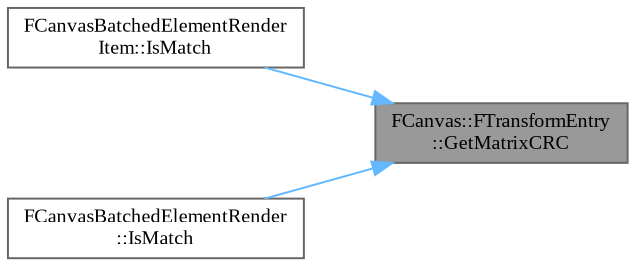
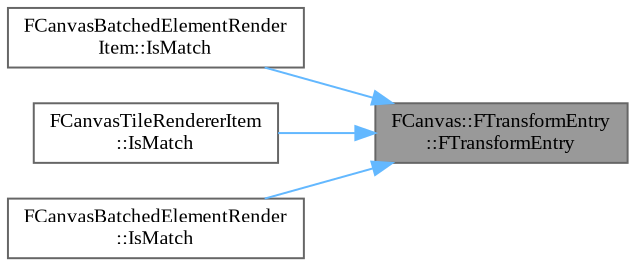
none -> (156, 133)
(501, 133) -> (501, 133)
